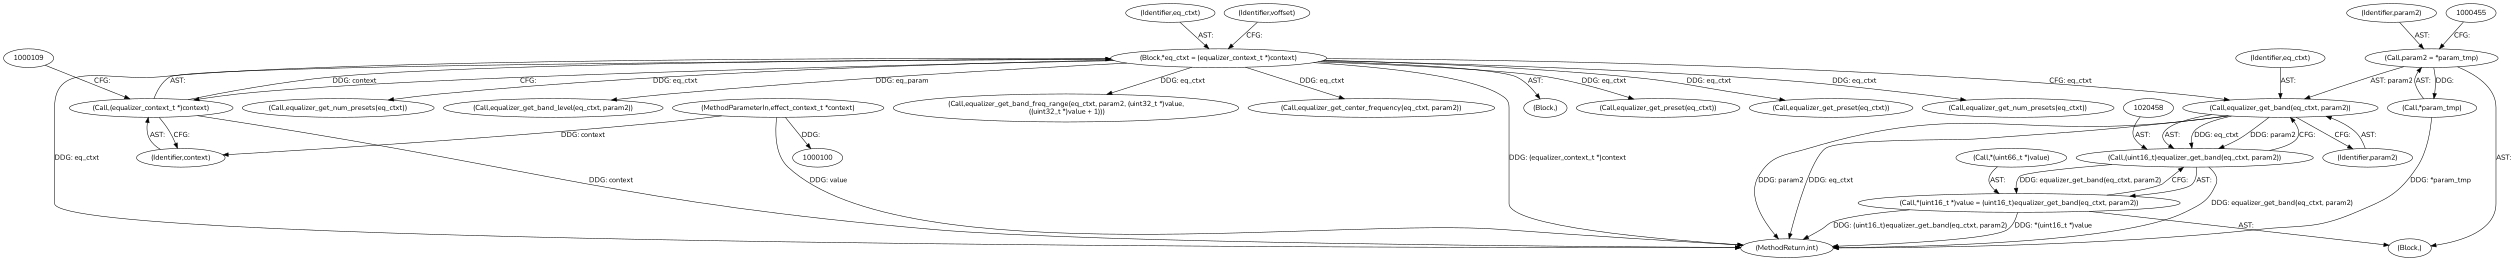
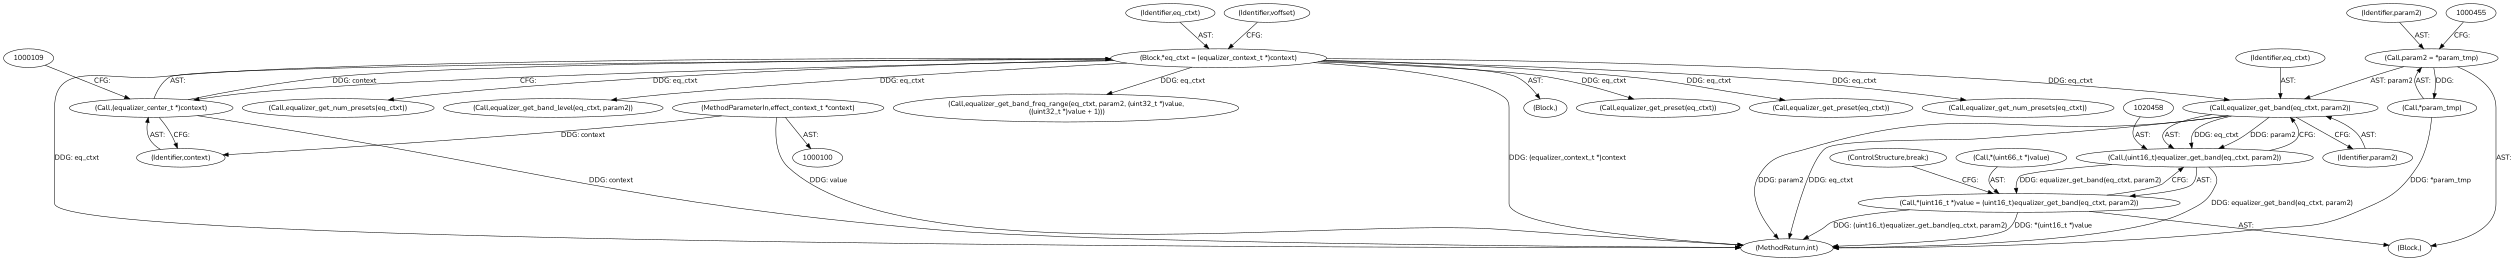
(902, 81) -> (902, 81)
(2071, 81) -> (2071, 81)
(151, 108) -> (151, 108)
(1371, 108) -> none
(812, 135) -> (812, 135)
none -> (1888, 158)
